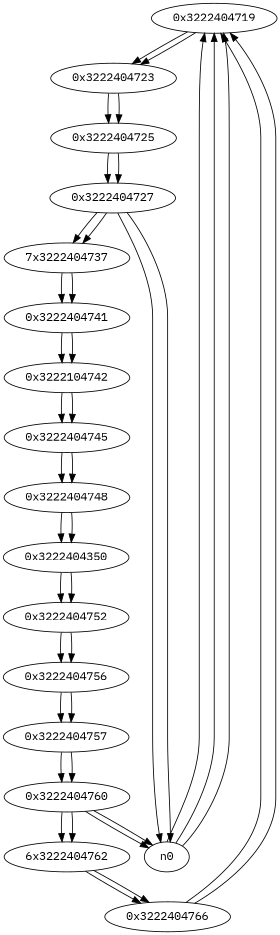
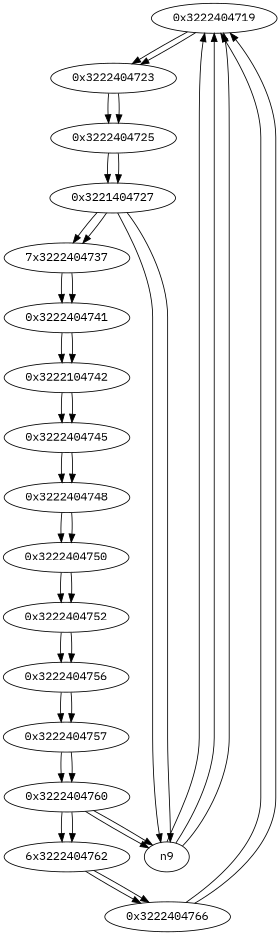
(113, 198) -> (113, 198)
(66, 557) -> (66, 557)
(167, 857) -> (167, 857)
